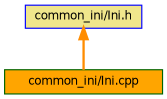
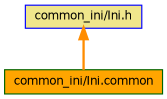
(84, 82) -> (84, 82)
